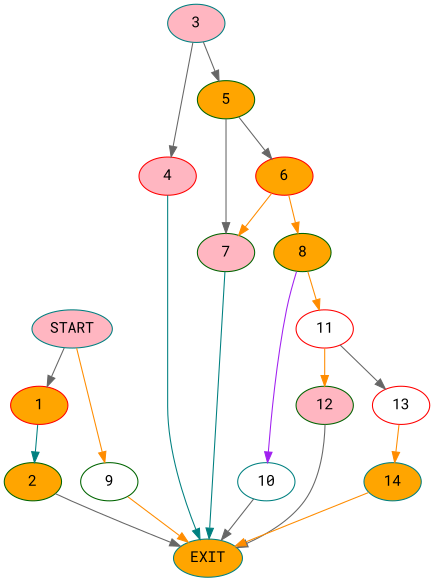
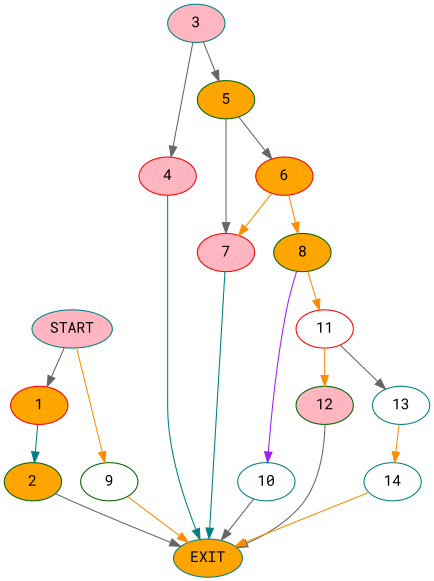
(226, 253) -> (226, 253)
(401, 405) -> (401, 405)
(393, 482) -> (393, 482)
